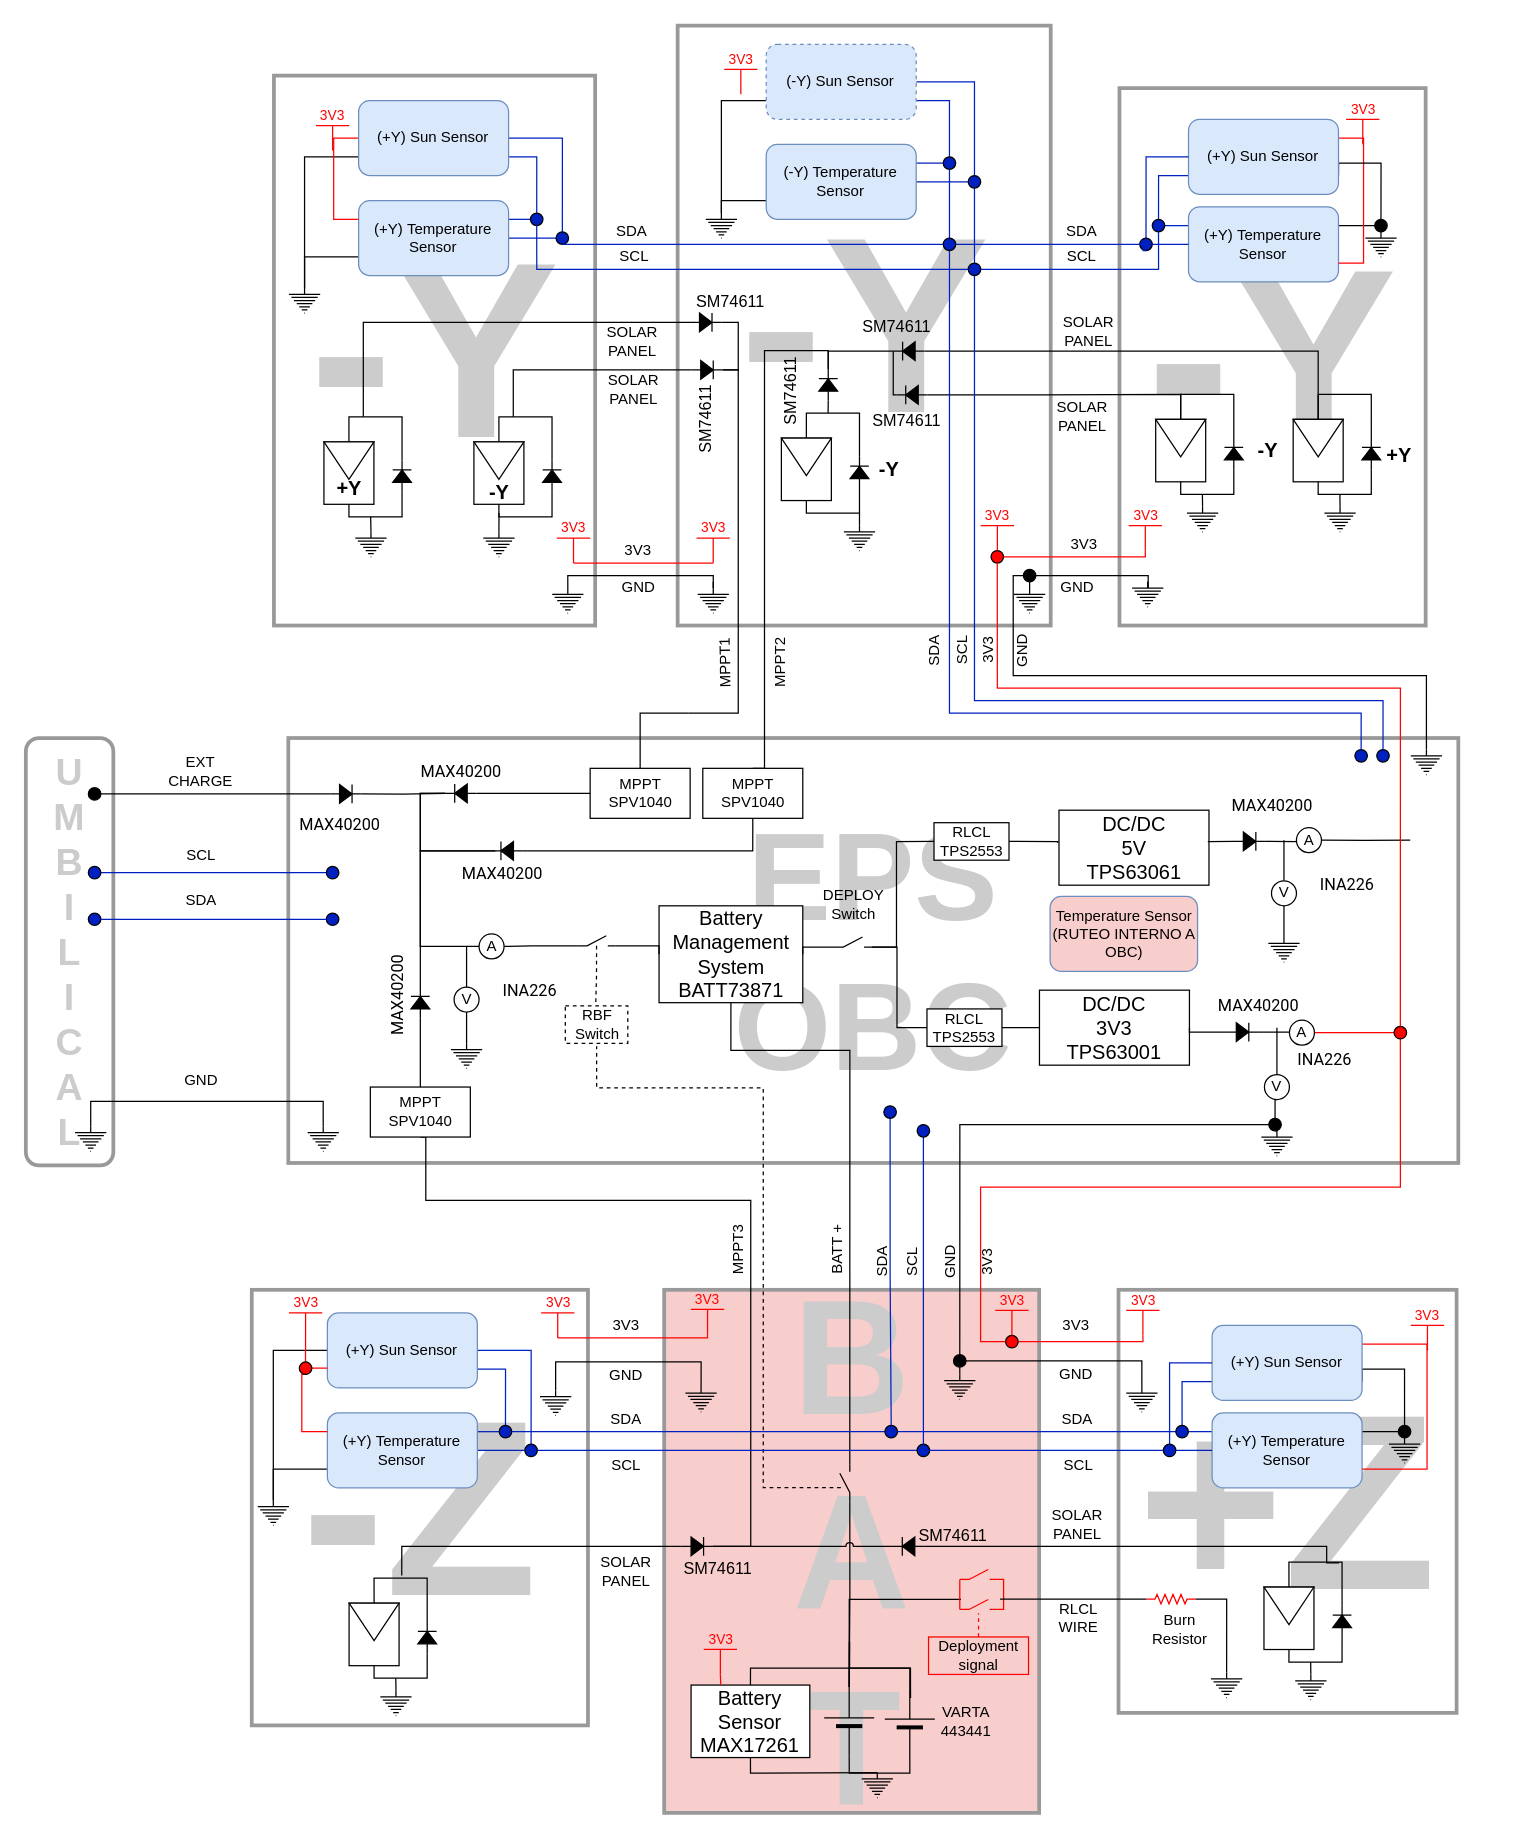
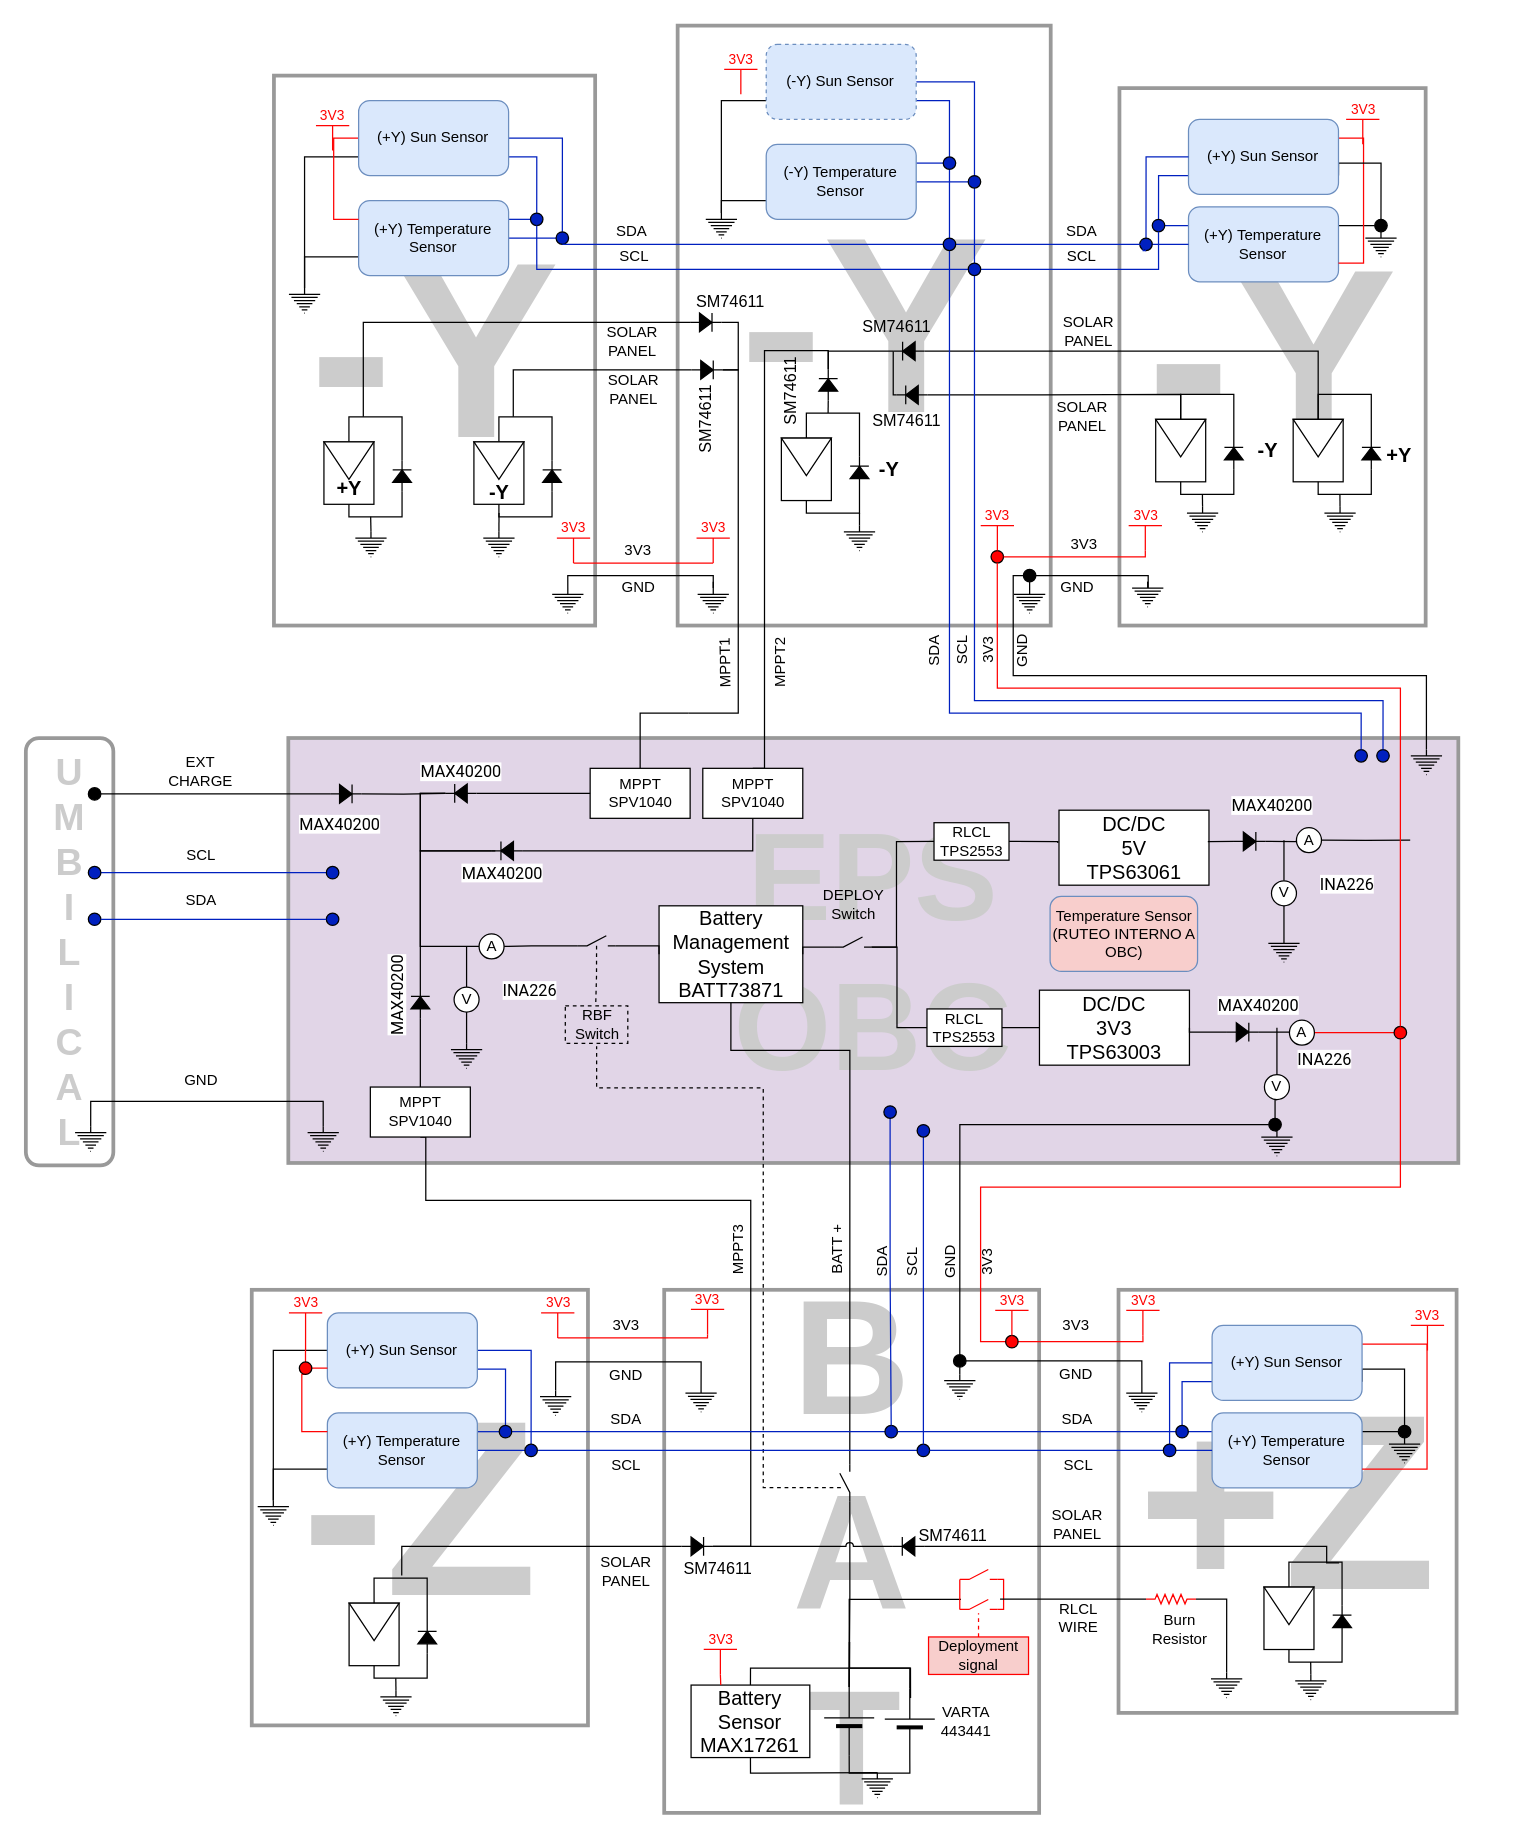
(873, 951) -> (873, 951)
(1114, 1028) -> (1114, 1028)
(852, 1552) -> (852, 1552)
